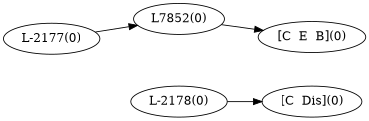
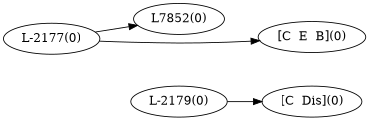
(238, 27) -> (175, 43)
(179, 102) -> (179, 102)
